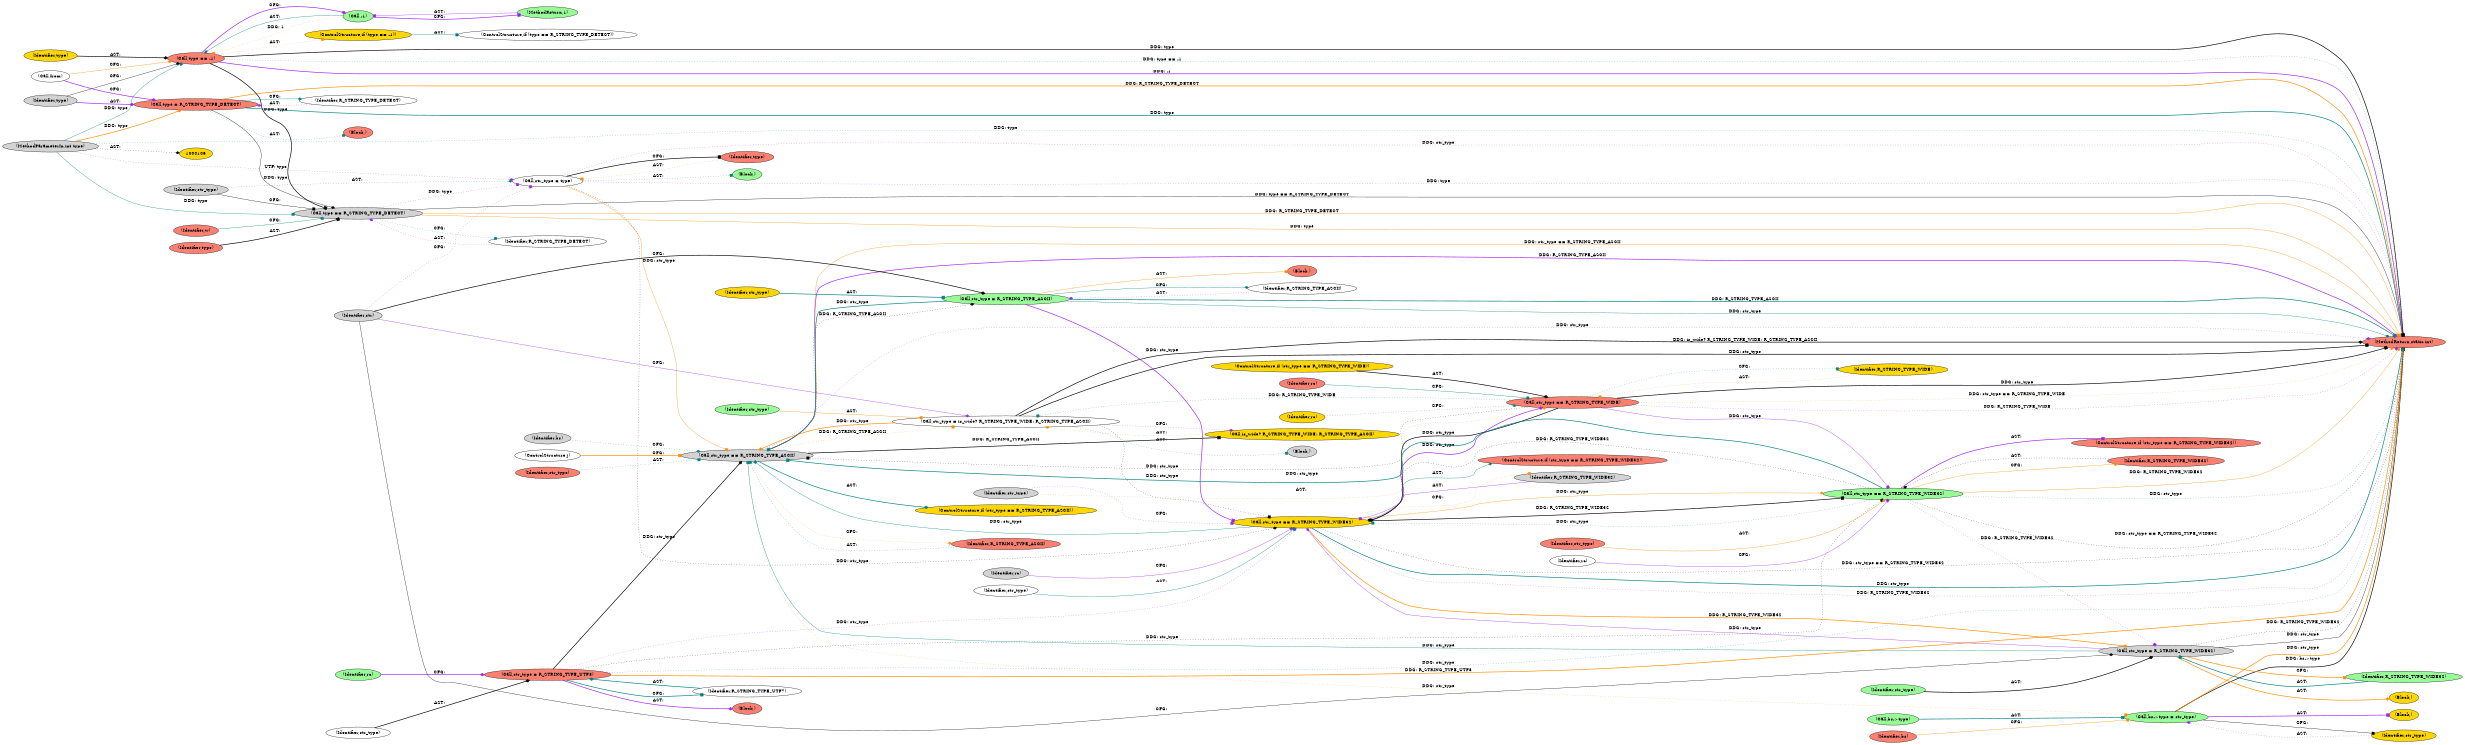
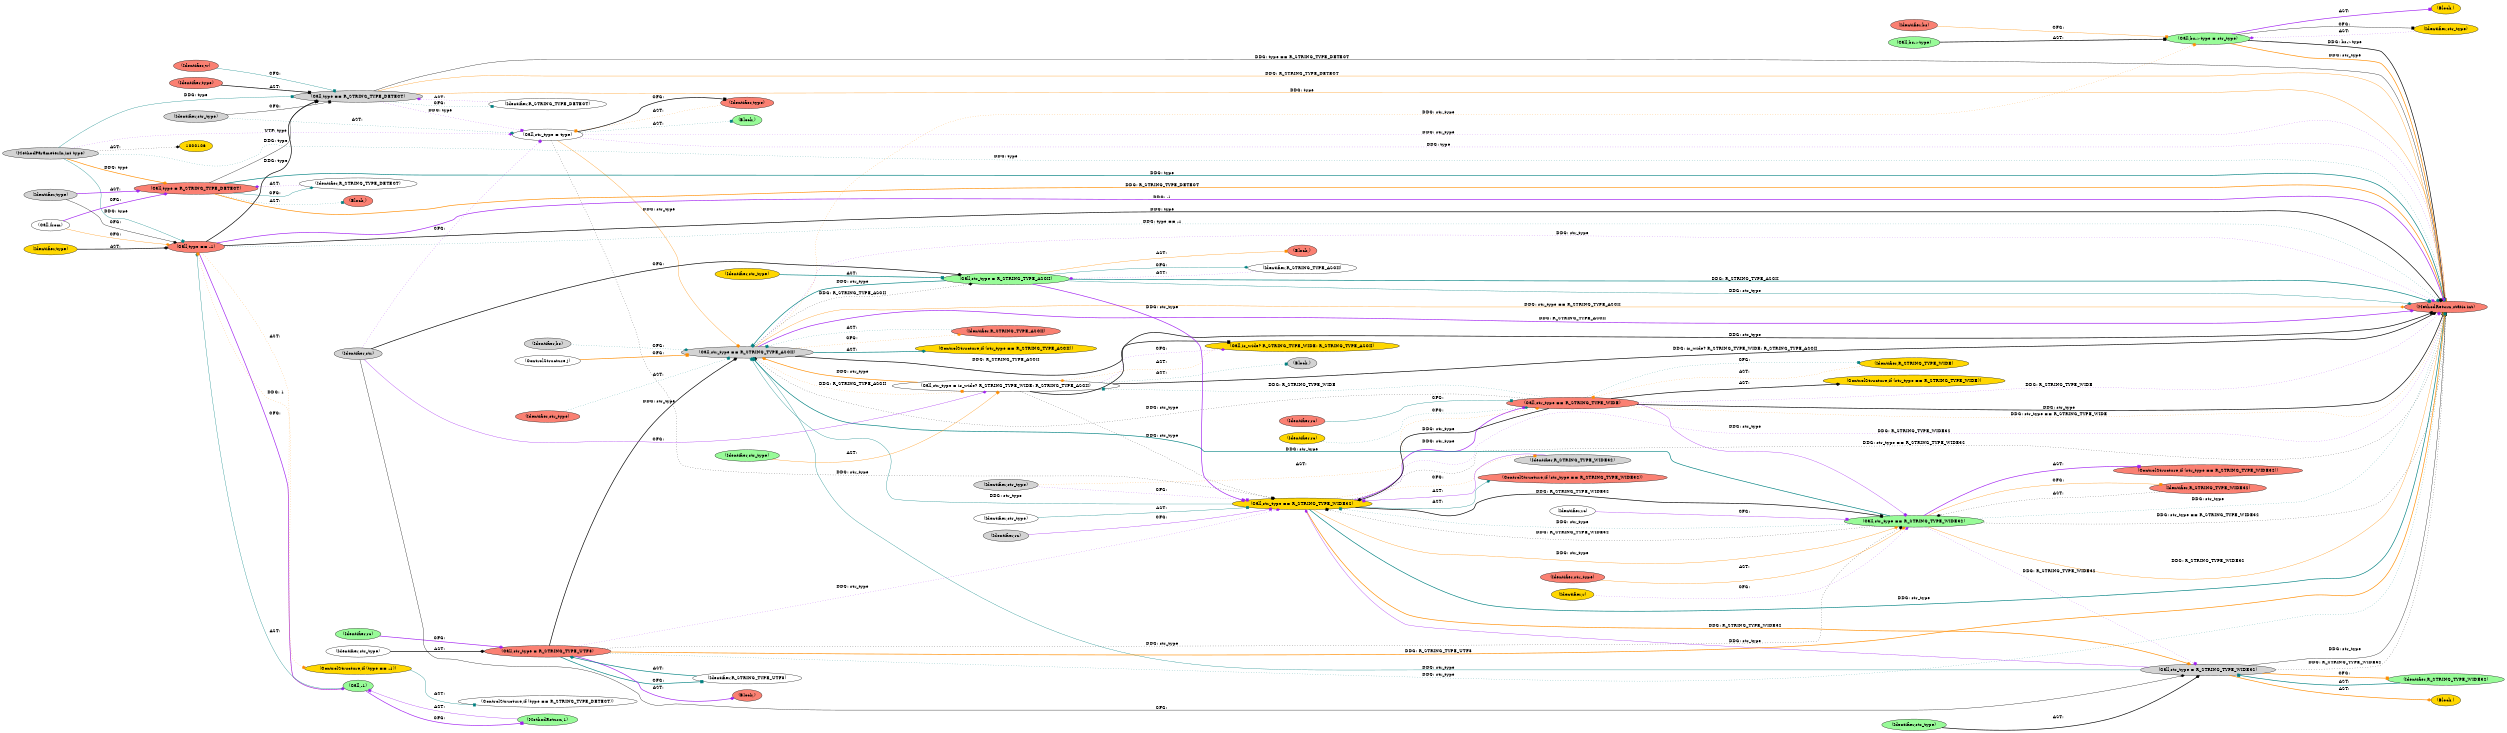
(1451, 380) -> (1723, 390)
none -> (1573, 594)
(747, 691) -> (747, 678)
(2020, 718) -> (2051, 41)
